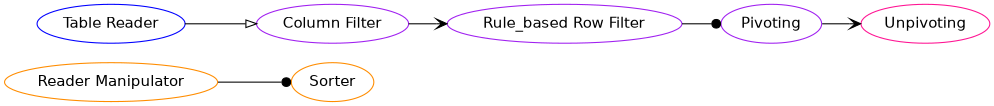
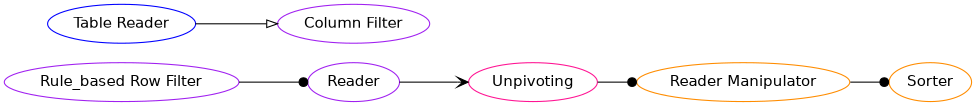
(422, 24) -> none
(771, 24) -> (354, 82)
none -> (613, 82)
